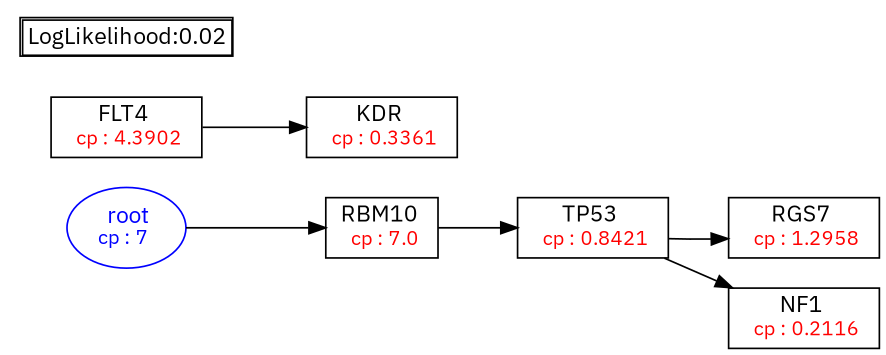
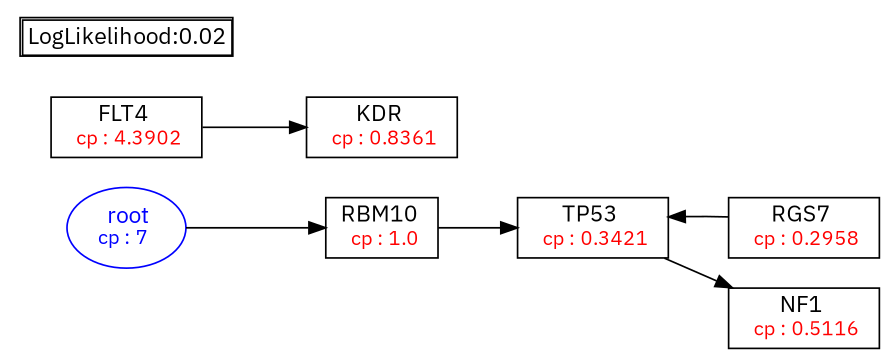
(385, 138) -> (385, 138)
(385, 239) -> (385, 239)
(596, 239) -> (596, 239)
(690, 239) -> (707, 217)
(807, 239) -> (807, 239)
(807, 329) -> (807, 329)
